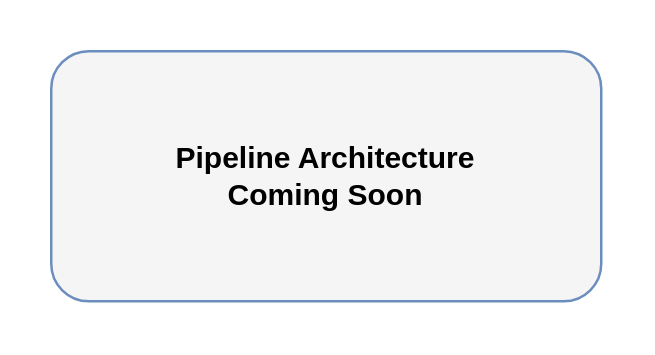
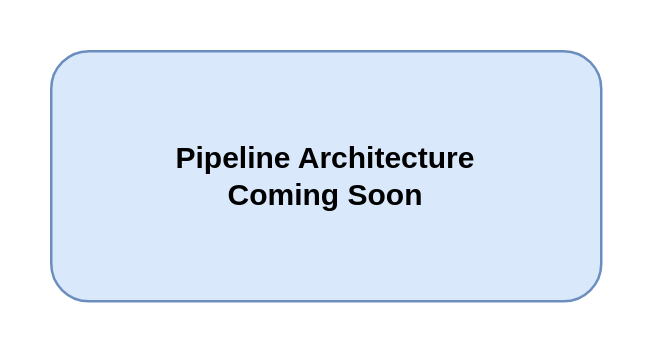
(326, 176) -> (326, 176)
